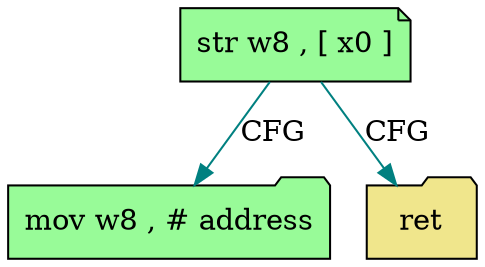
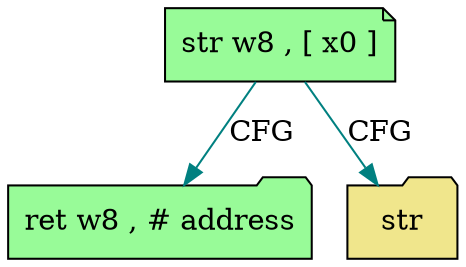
(169, 222) -> (160, 222)
(422, 222) -> (402, 222)
